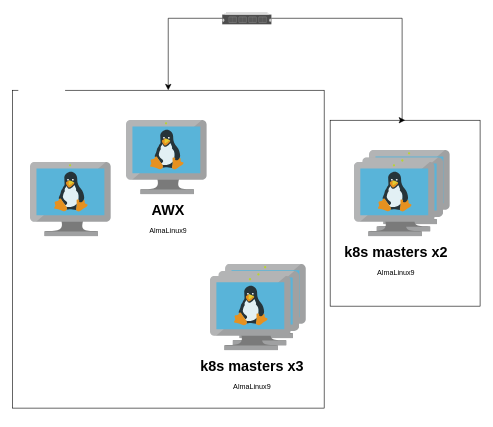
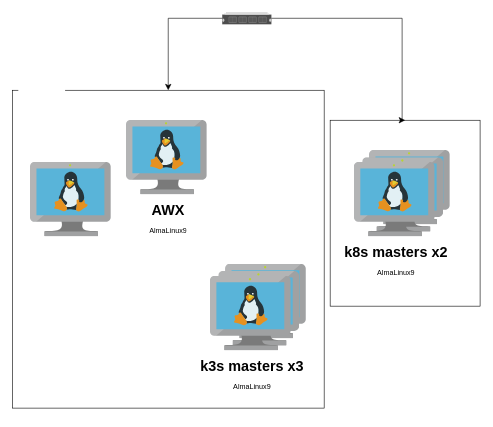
(252, 367) -> (252, 367)
